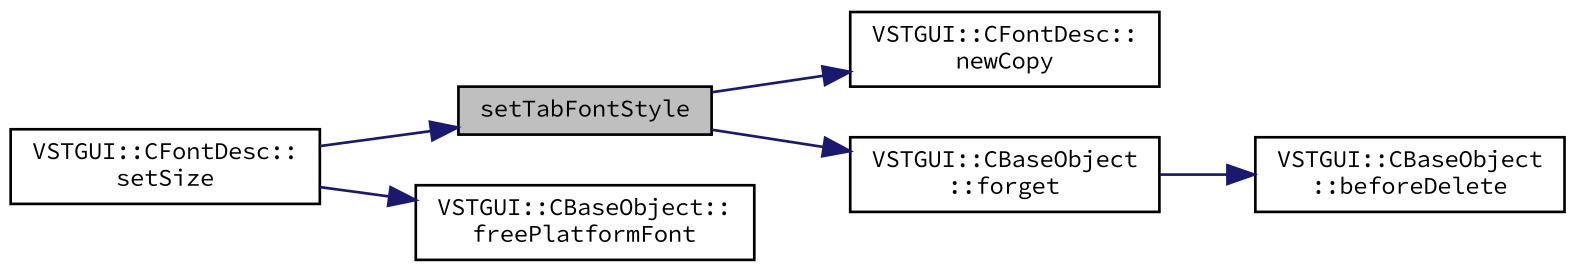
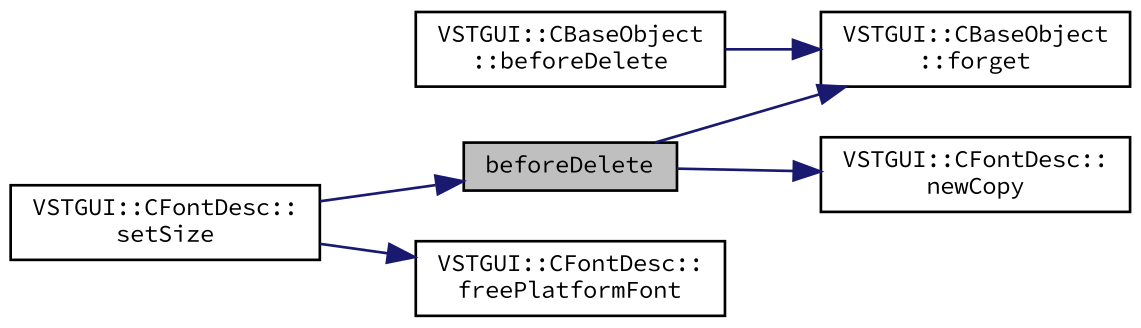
(585, 111) -> (570, 167)
(1193, 175) -> (759, 49)
(585, 223) -> (570, 279)
